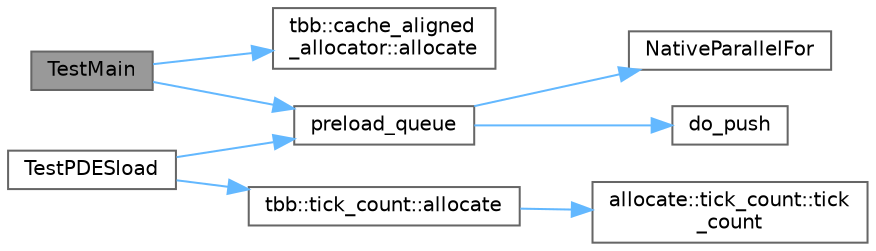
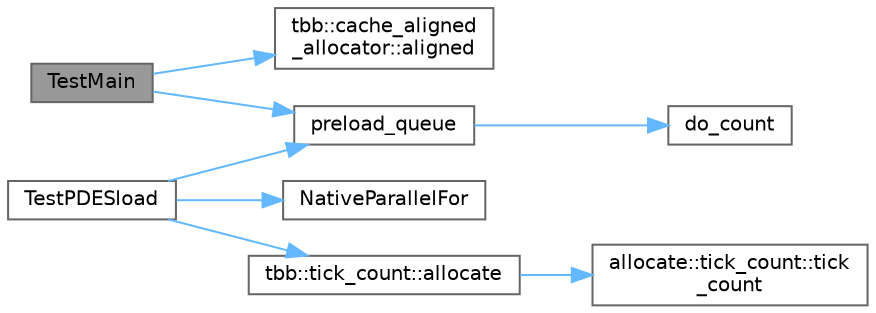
(384, 38) -> (384, 38)
(547, 90) -> (219, 200)
(730, 125) -> (730, 125)
